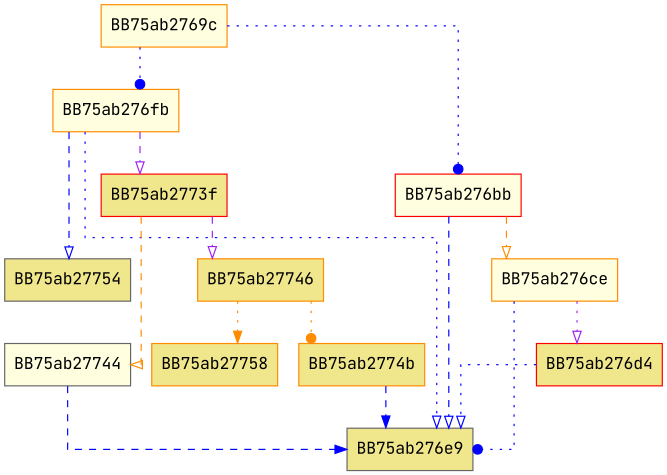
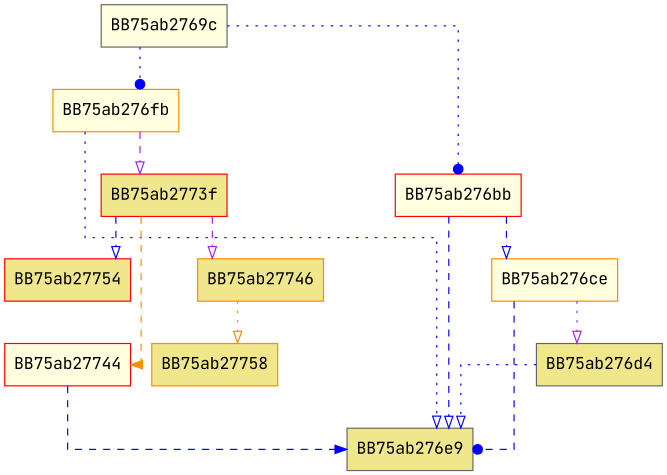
(164, 26) -> (164, 26)
(69, 189) -> (116, 230)
(506, 232) -> (506, 232)
(68, 280) -> (68, 280)
(141, 291) -> (141, 291)
(238, 316) -> (238, 316)
(68, 365) -> (68, 365)
(362, 365) -> none
(599, 365) -> (599, 365)
(514, 391) -> (514, 391)
